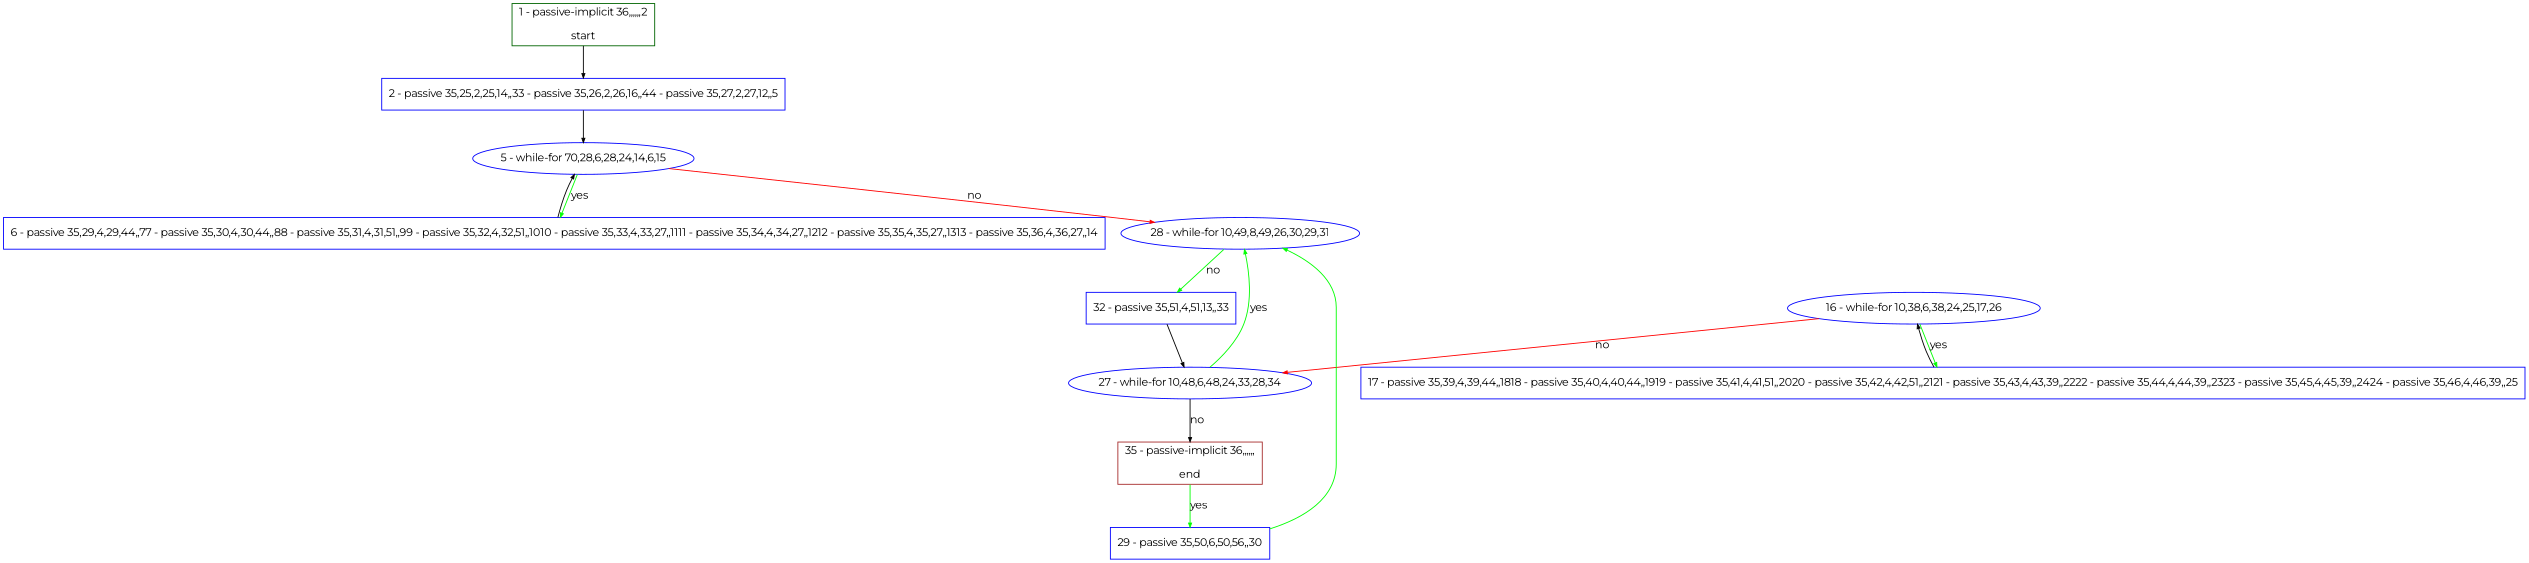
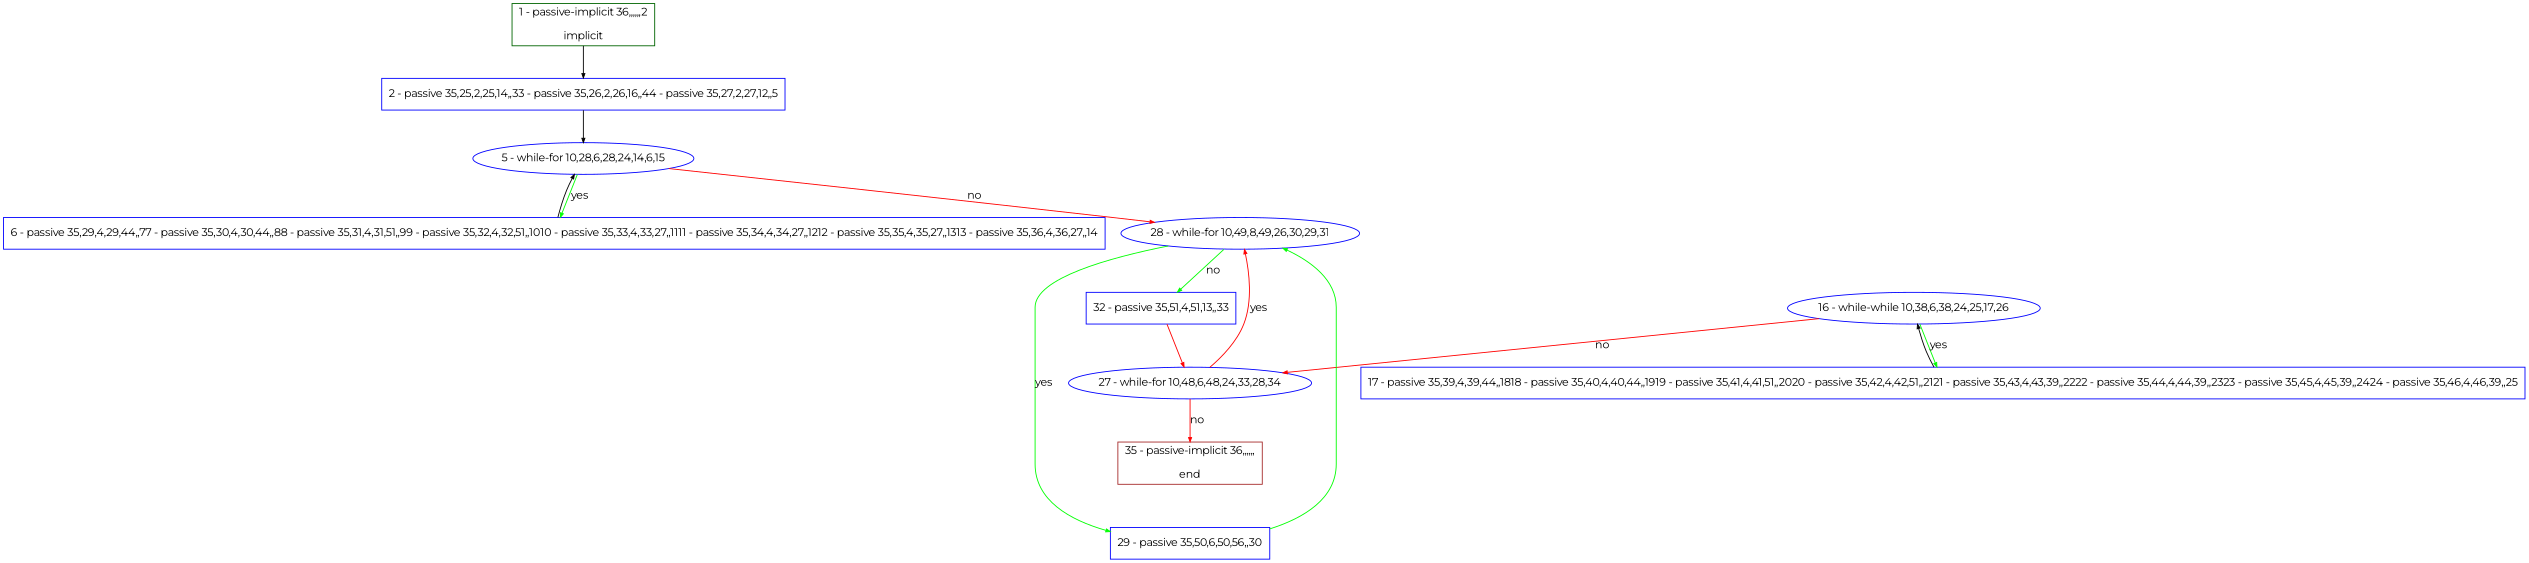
(583, 25) -> (583, 25)
(583, 158) -> (583, 158)
(1914, 308) -> (1914, 308)
(1246, 317) -> (1246, 317)
(1175, 343) -> (1175, 343)
(1190, 418) -> (1190, 418)
(1190, 504) -> (1035, 362)
